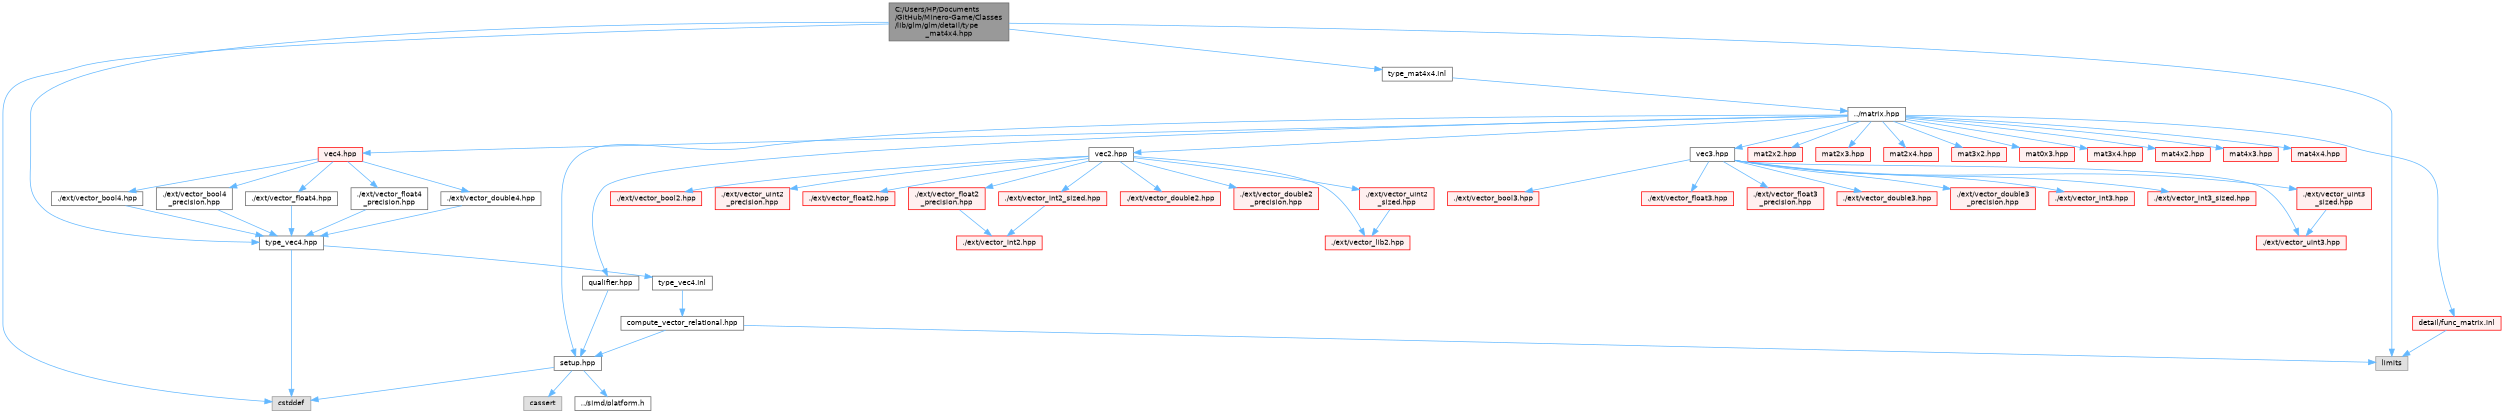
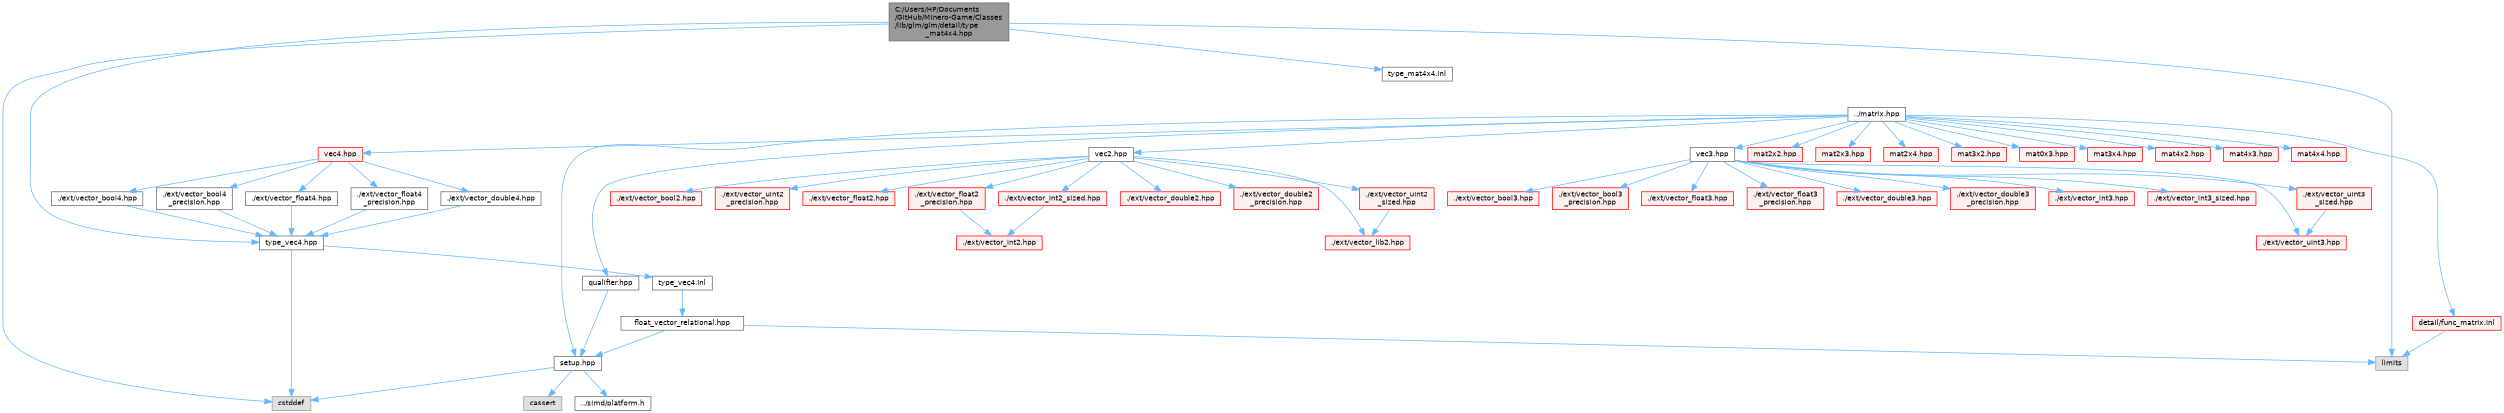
(1646, 94) -> none
none -> (1590, 199)
(682, 323) -> (682, 323)
